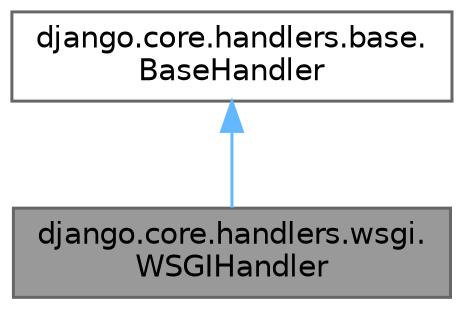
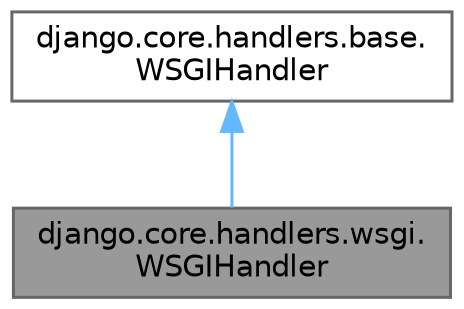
(232, 56) -> (232, 56)
